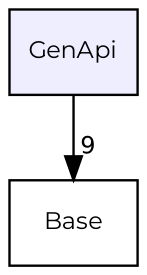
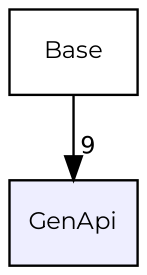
(74, 126) -> (74, 126)
